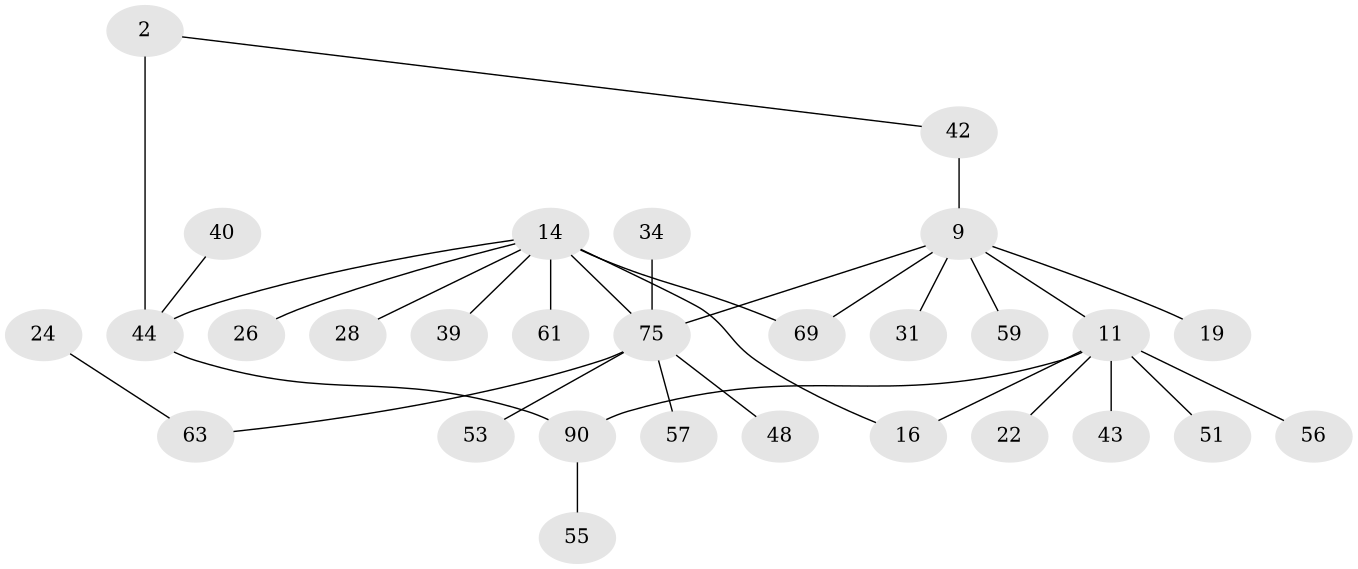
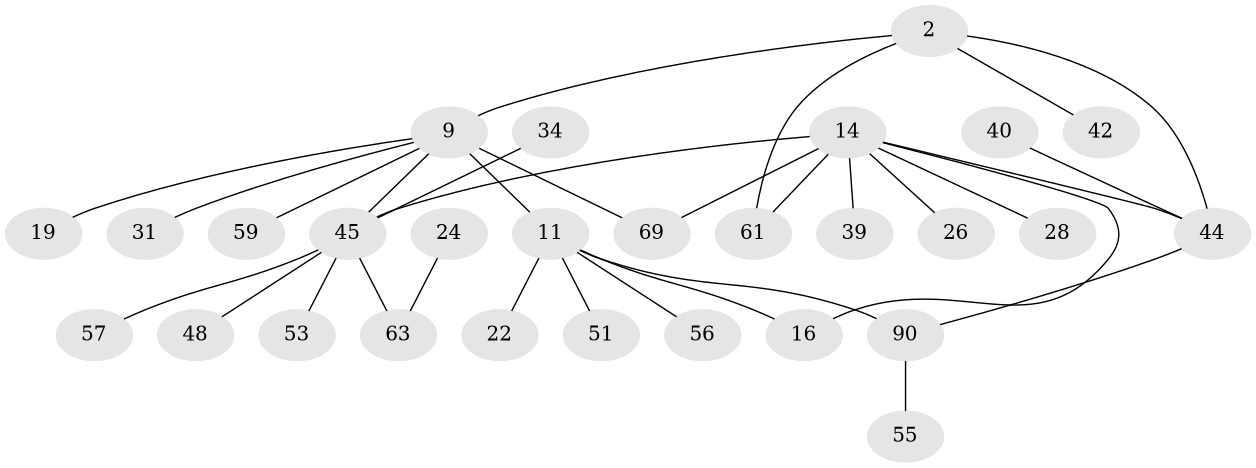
none -> (800, 104)
(959, 183) -> (683, 64)
(652, 335) -> (348, 234)
(1111, 437) -> none
